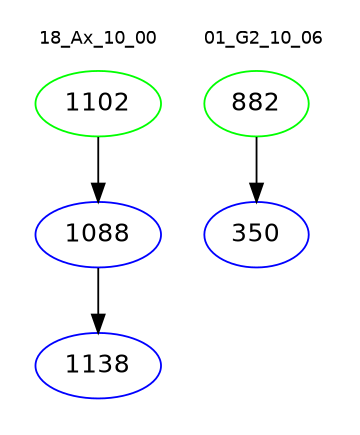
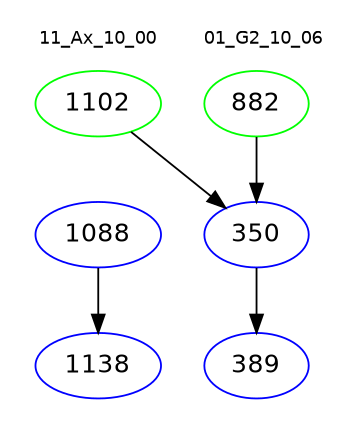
(98, 39) -> (98, 39)
(98, 160) -> (163, 158)
none -> (257, 366)
